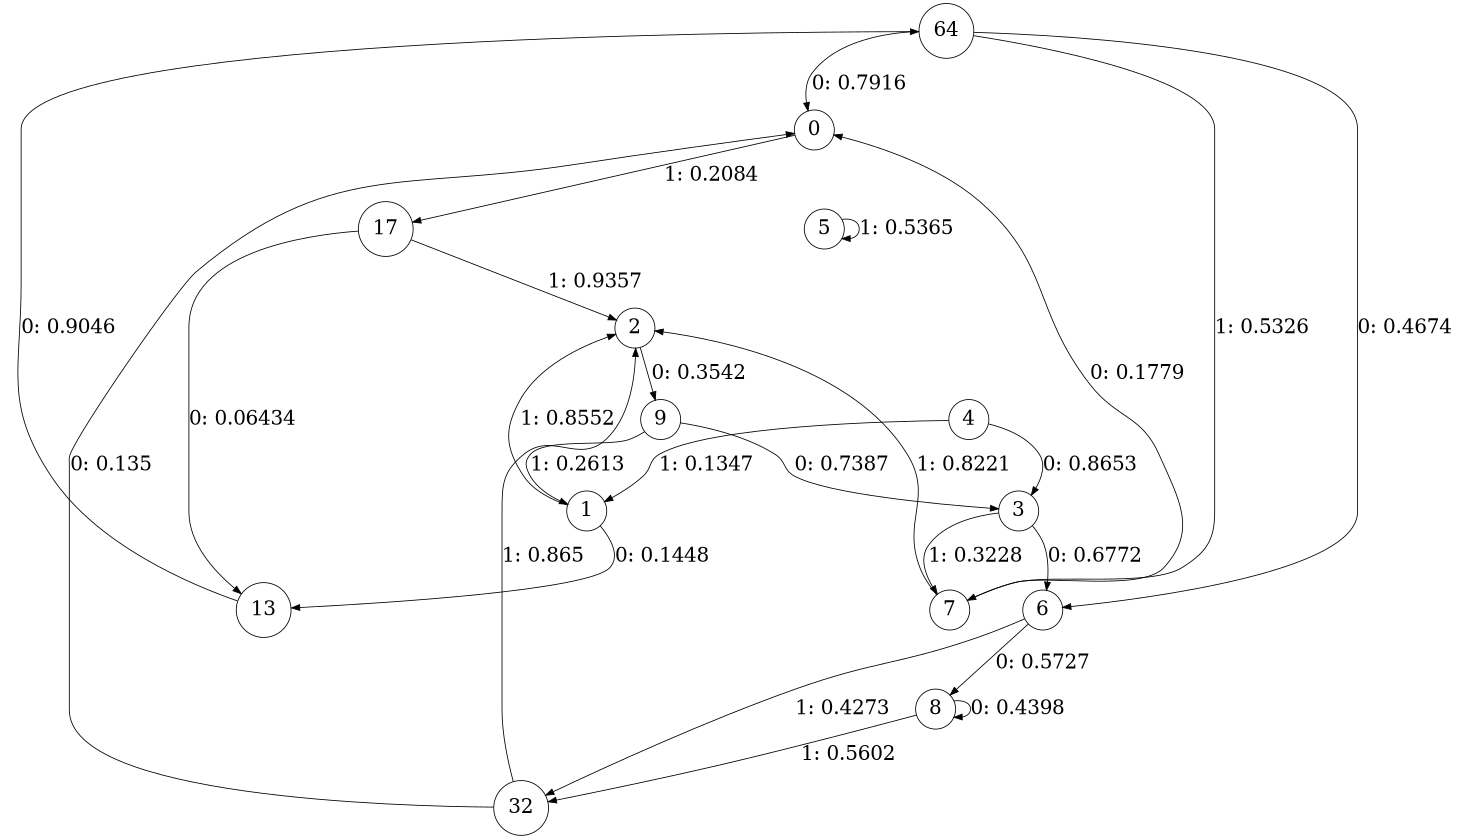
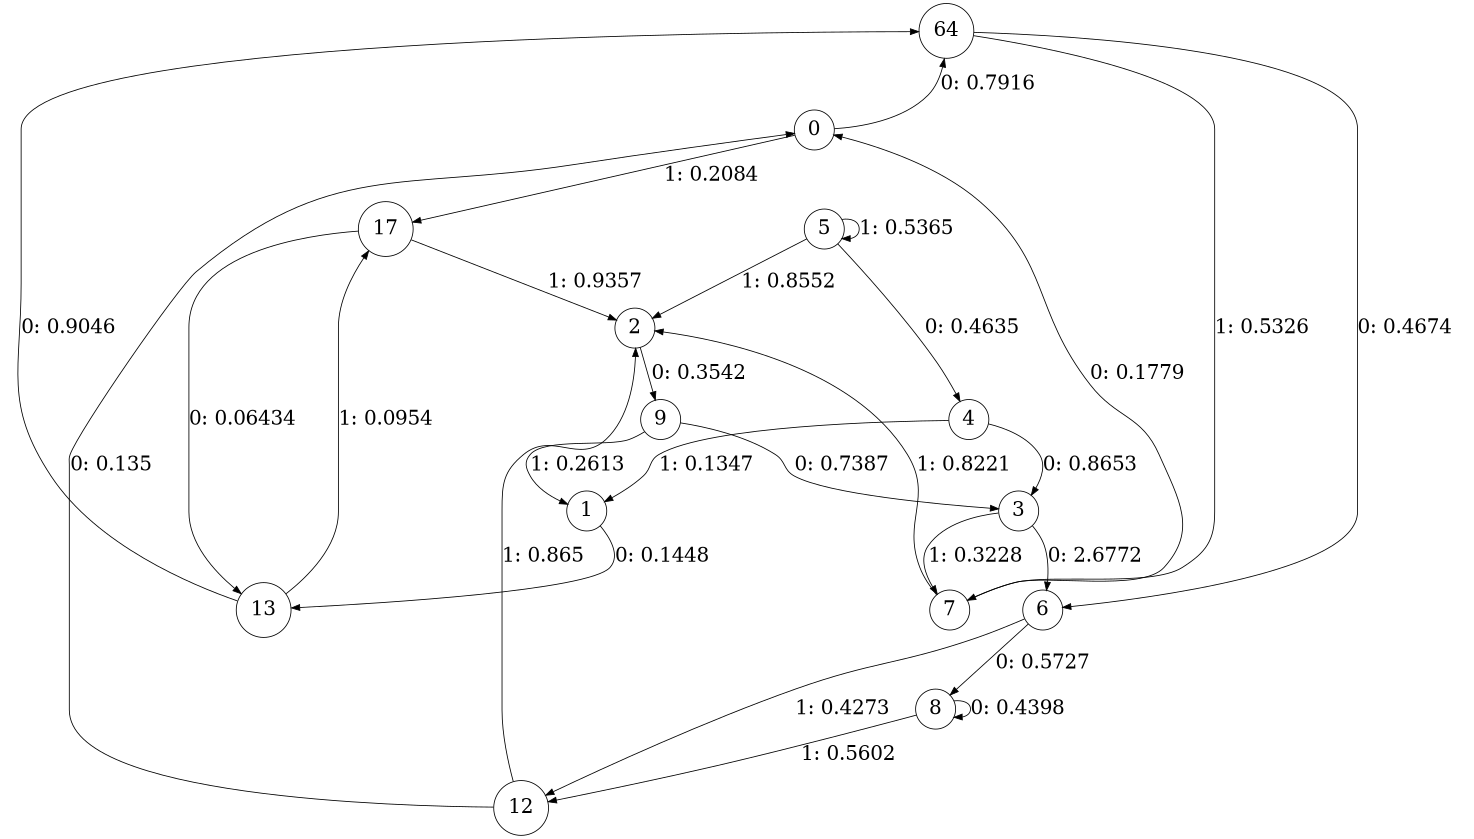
(846, 47) -> (899, 114)
none -> (901, 316)
(515, 411) -> (733, 277)
none -> (338, 432)
(1104, 557) -> (1104, 557)
(521, 808) -> (521, 808)
